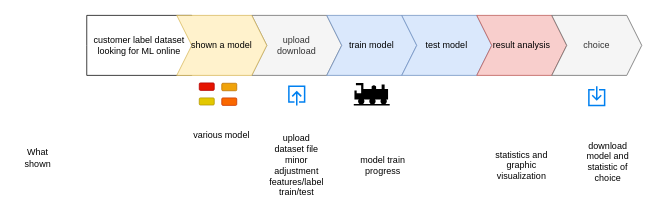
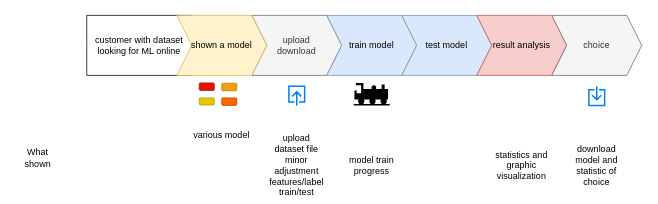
(139, 45) -> (139, 45)
(608, 162) -> (597, 165)
(383, 165) -> (372, 165)
